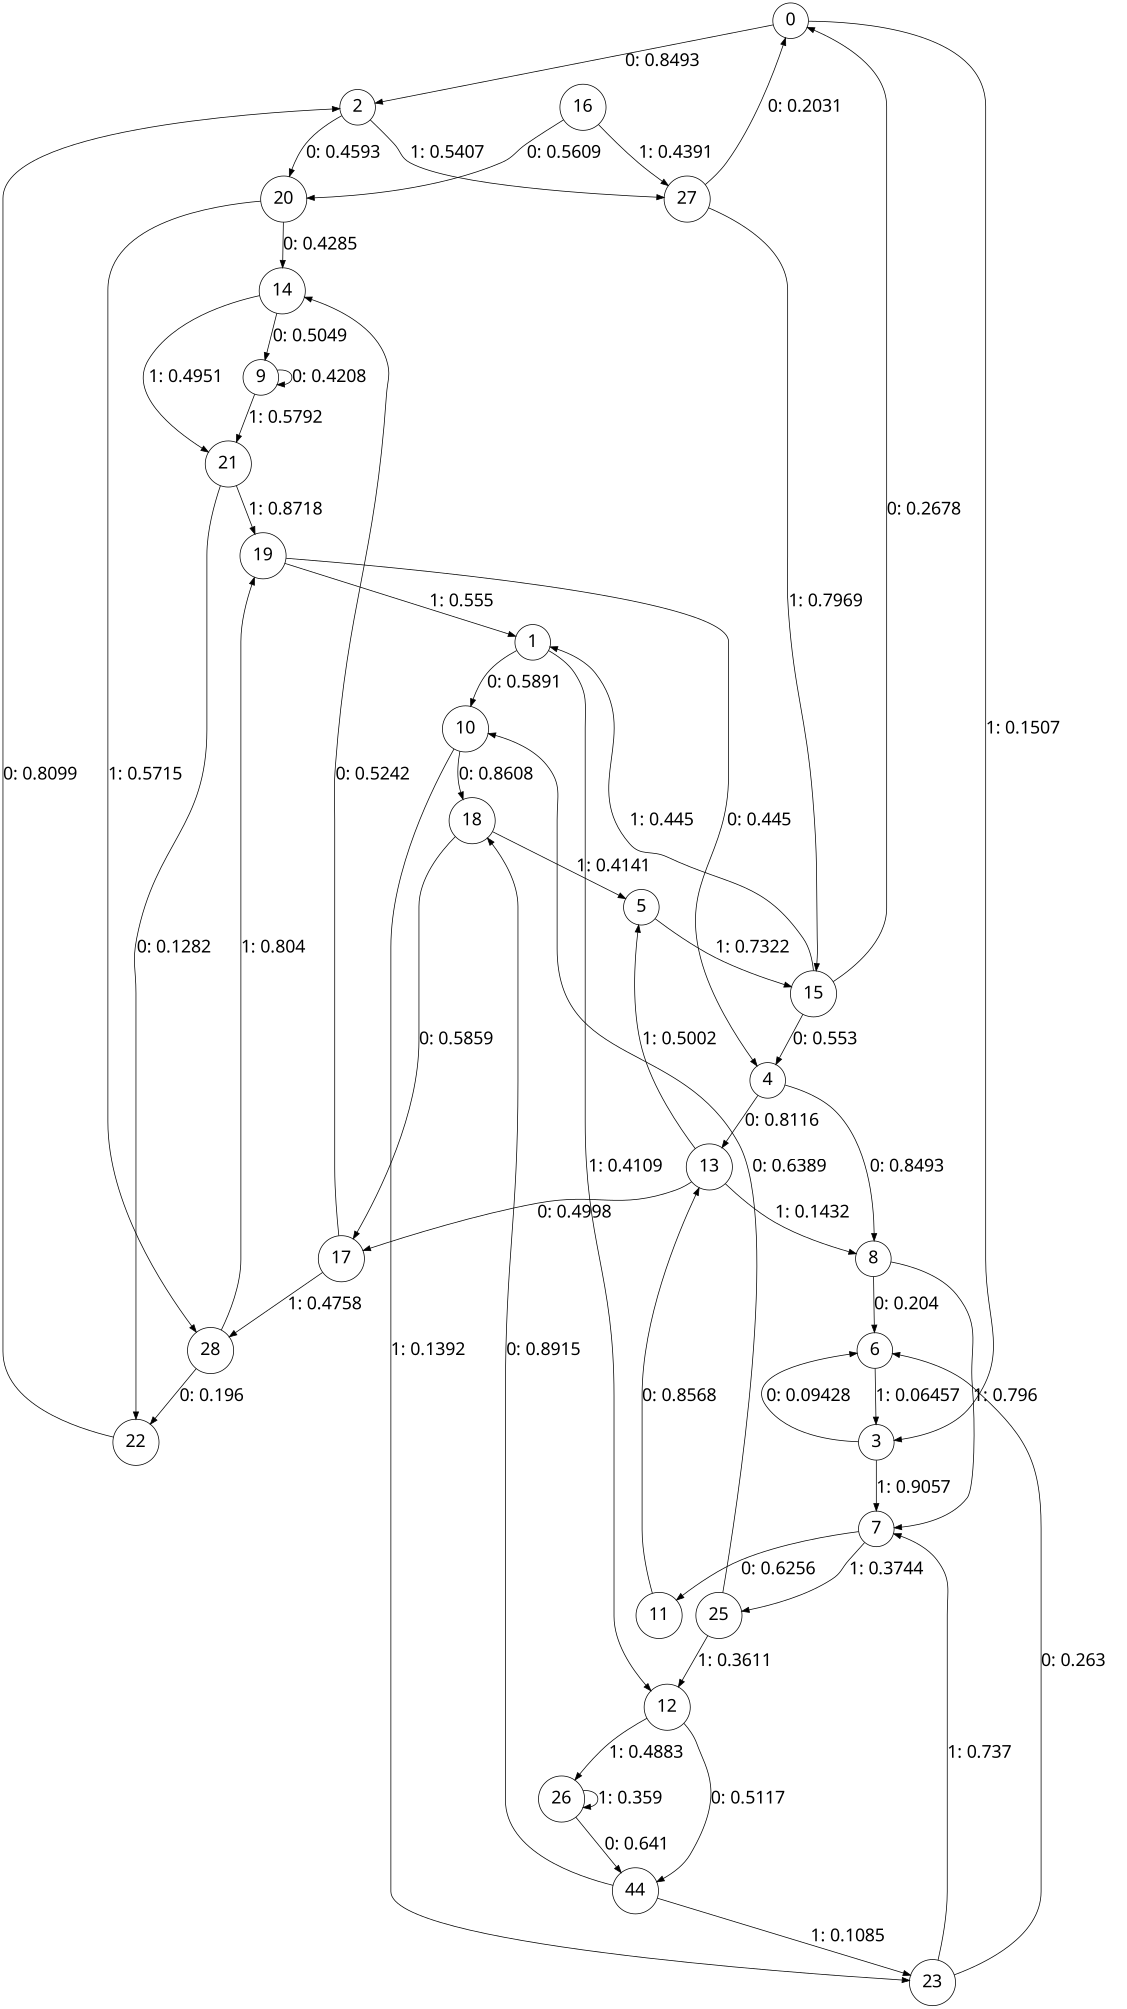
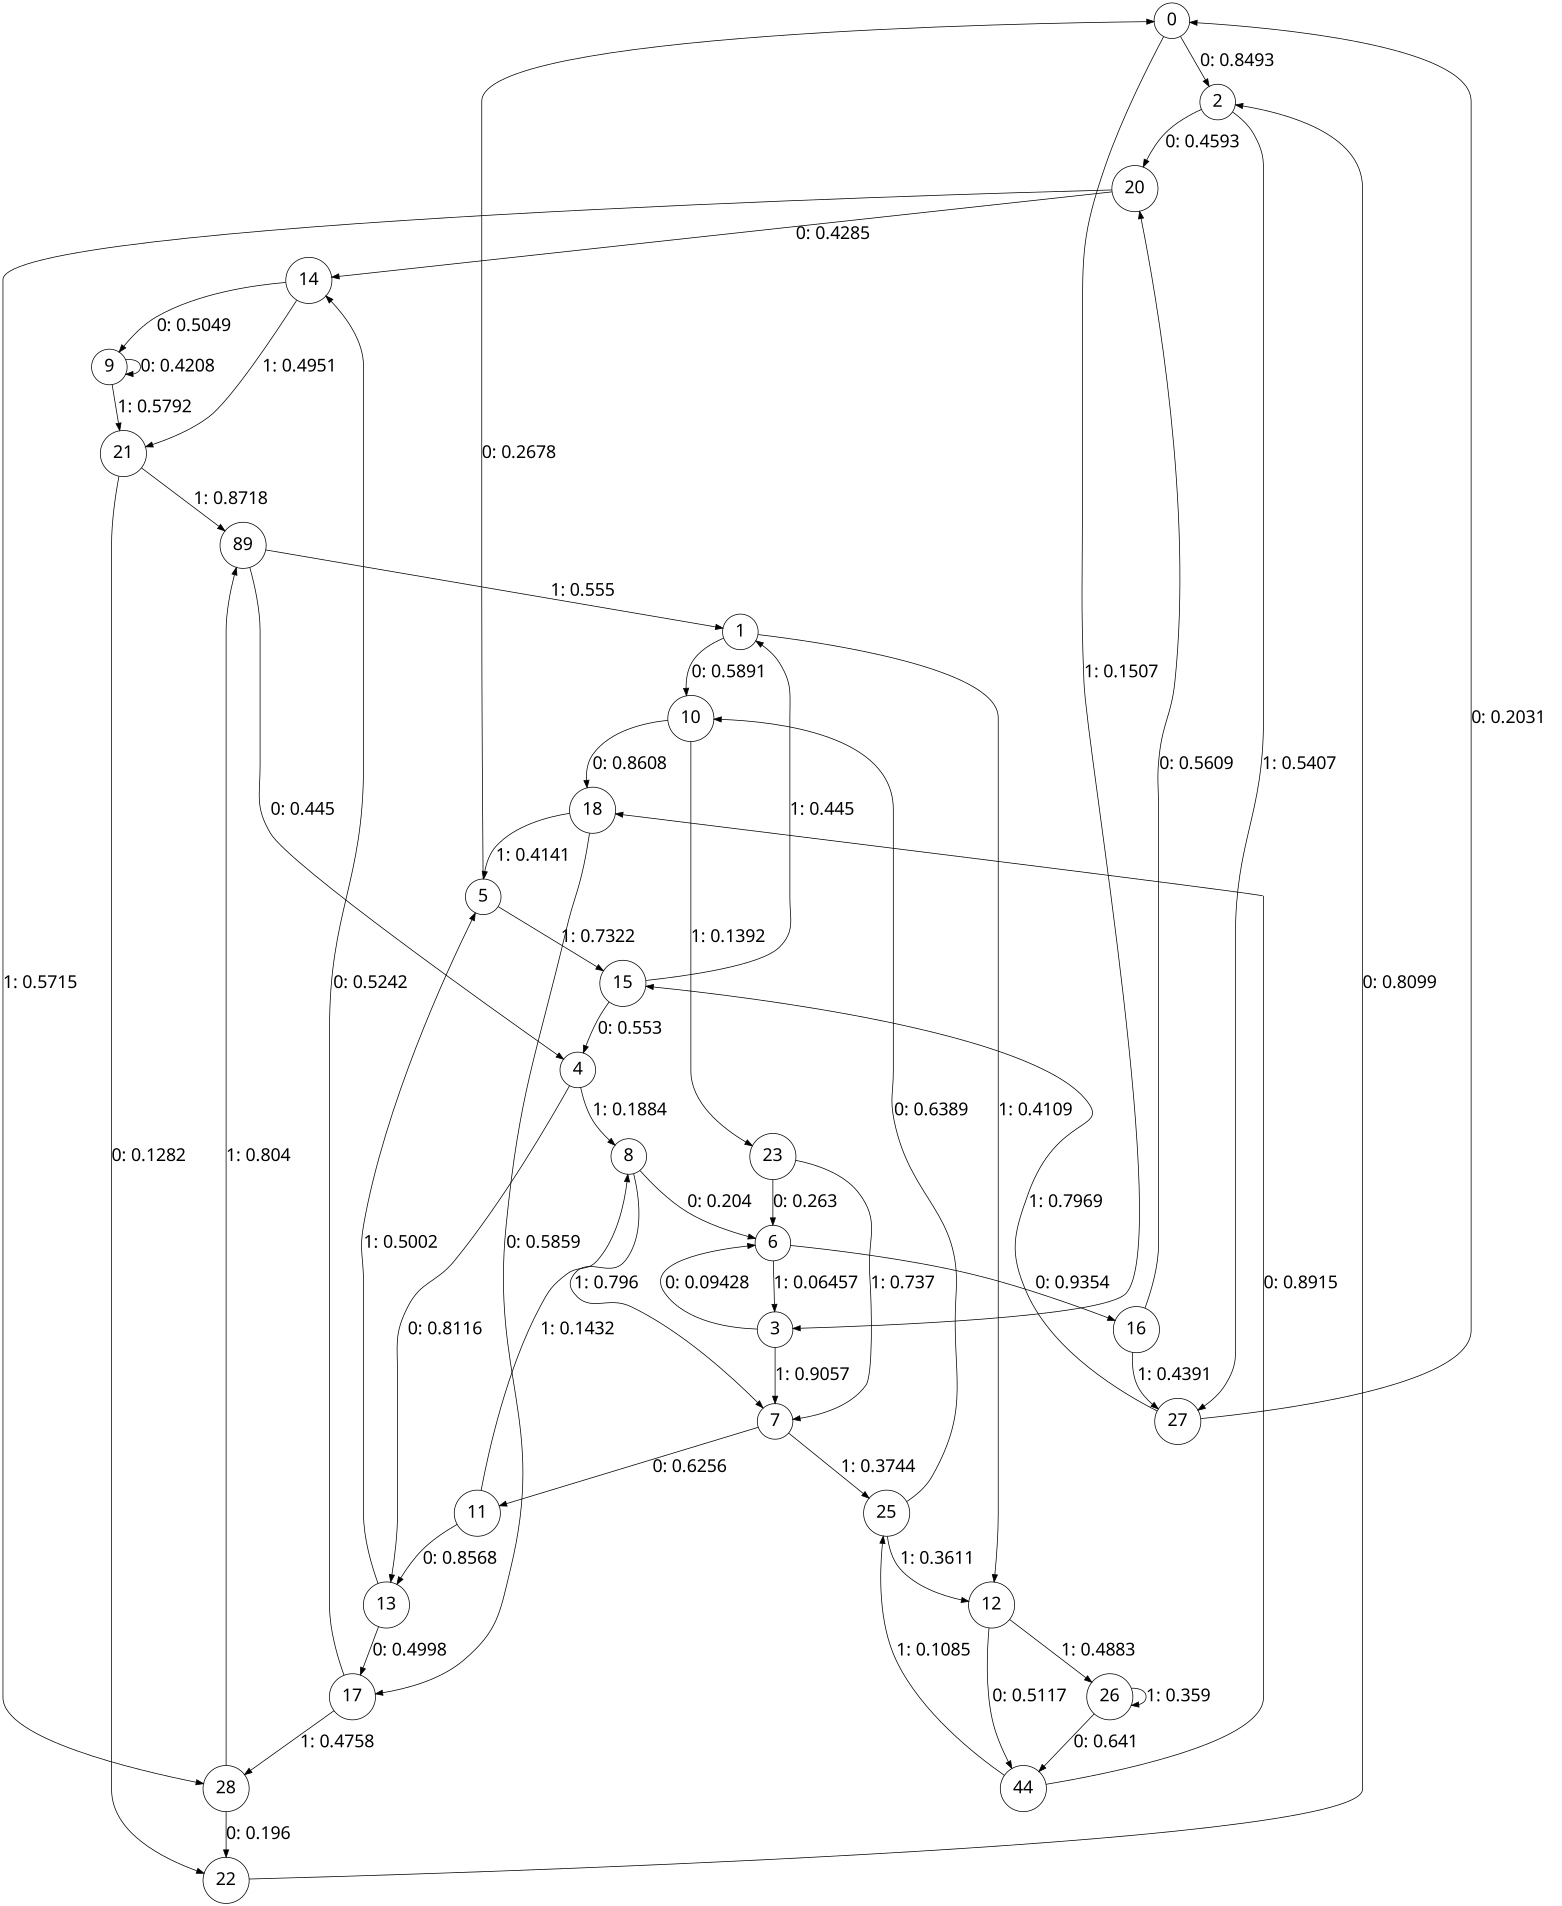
(887, 499) -> (482, 151)
(263, 556) -> (243, 545)
(914, 1167) -> (637, 1111)
(782, 1226) -> (533, 1321)
none -> (944, 1268)
(780, 1936) -> (906, 1678)
